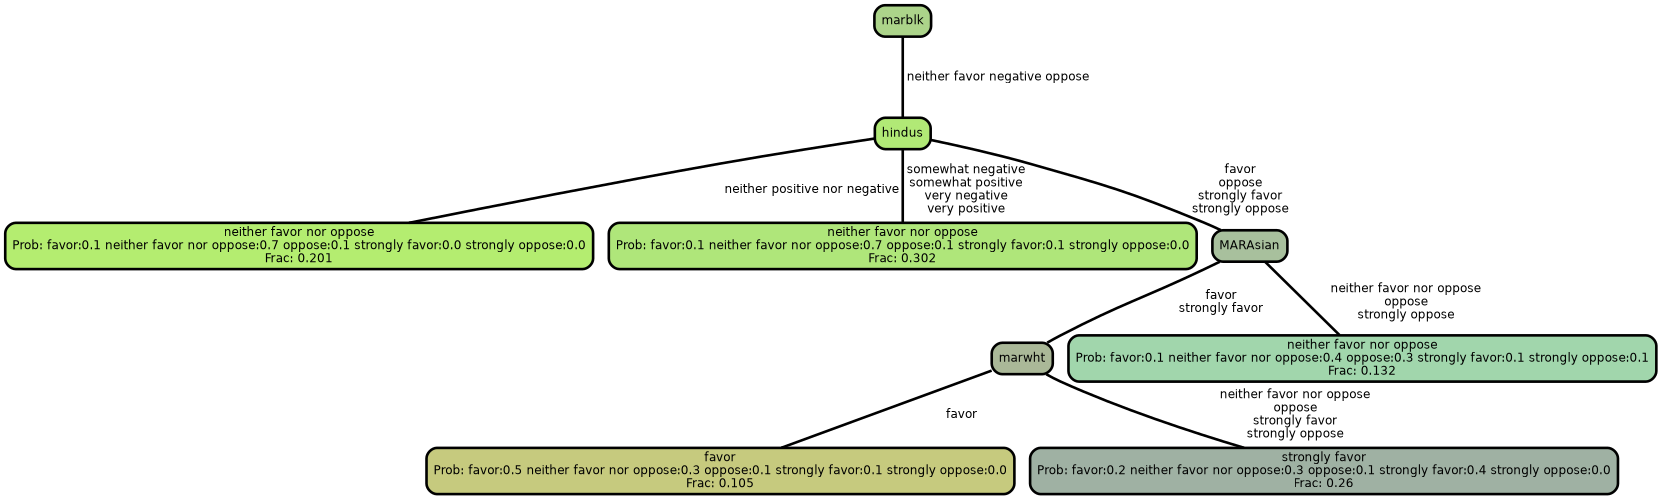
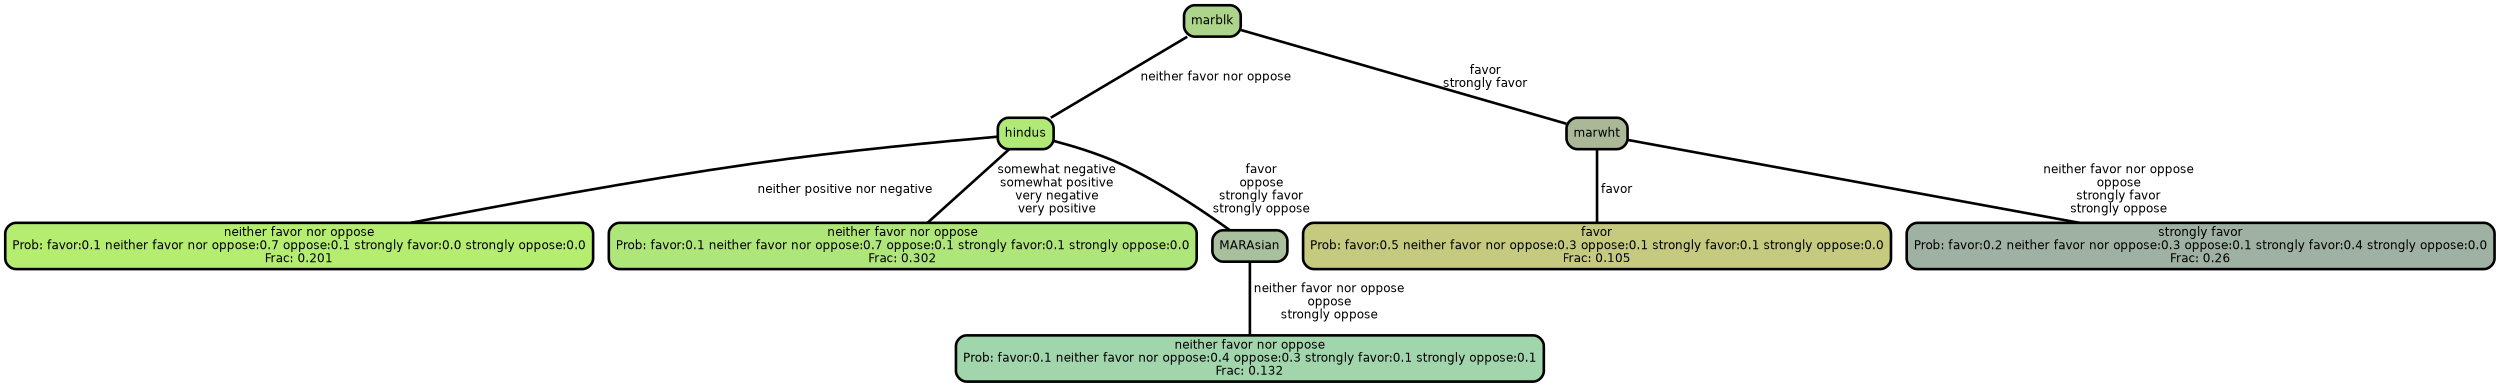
(996, 77) -> (1214, 77)
(1133, 301) -> (1404, 77)
